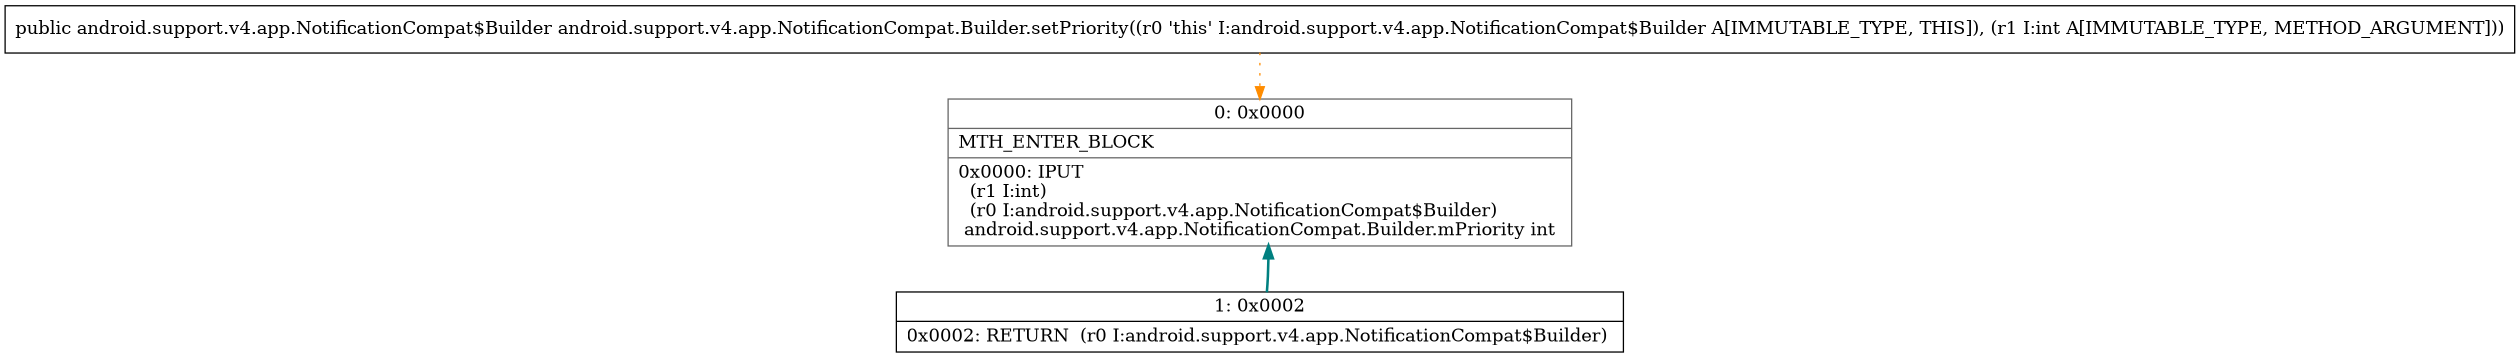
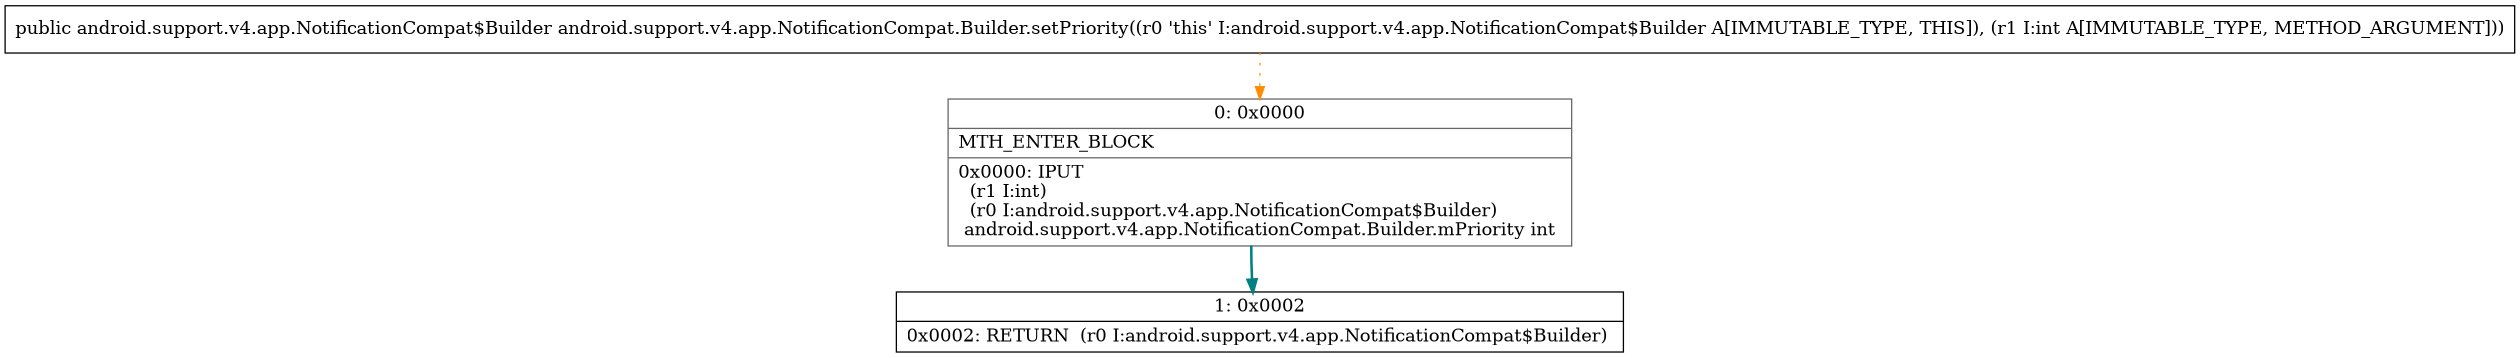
(1268, 275) -> (1251, 263)
